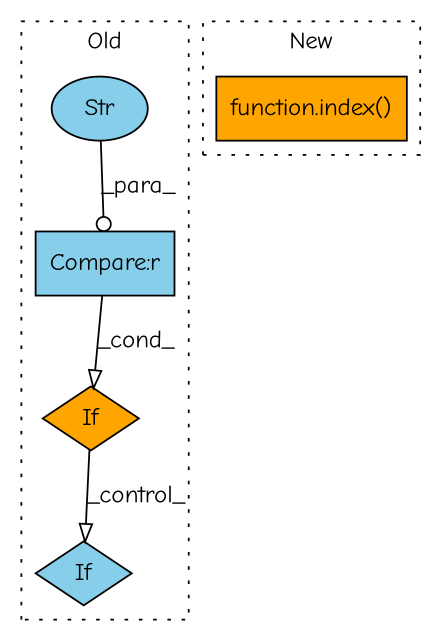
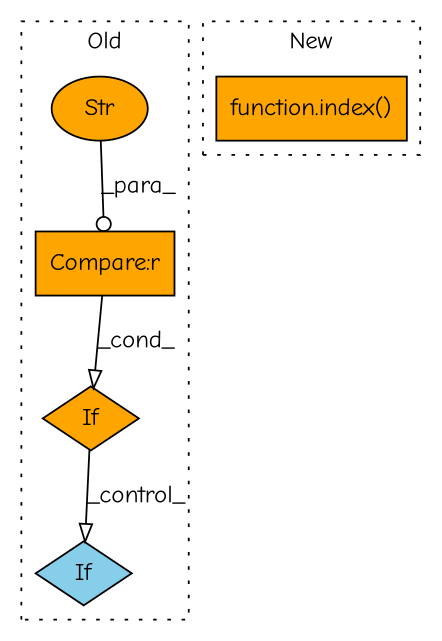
(100, 109) -> (100, 109)
(105, 264) -> (105, 264)
